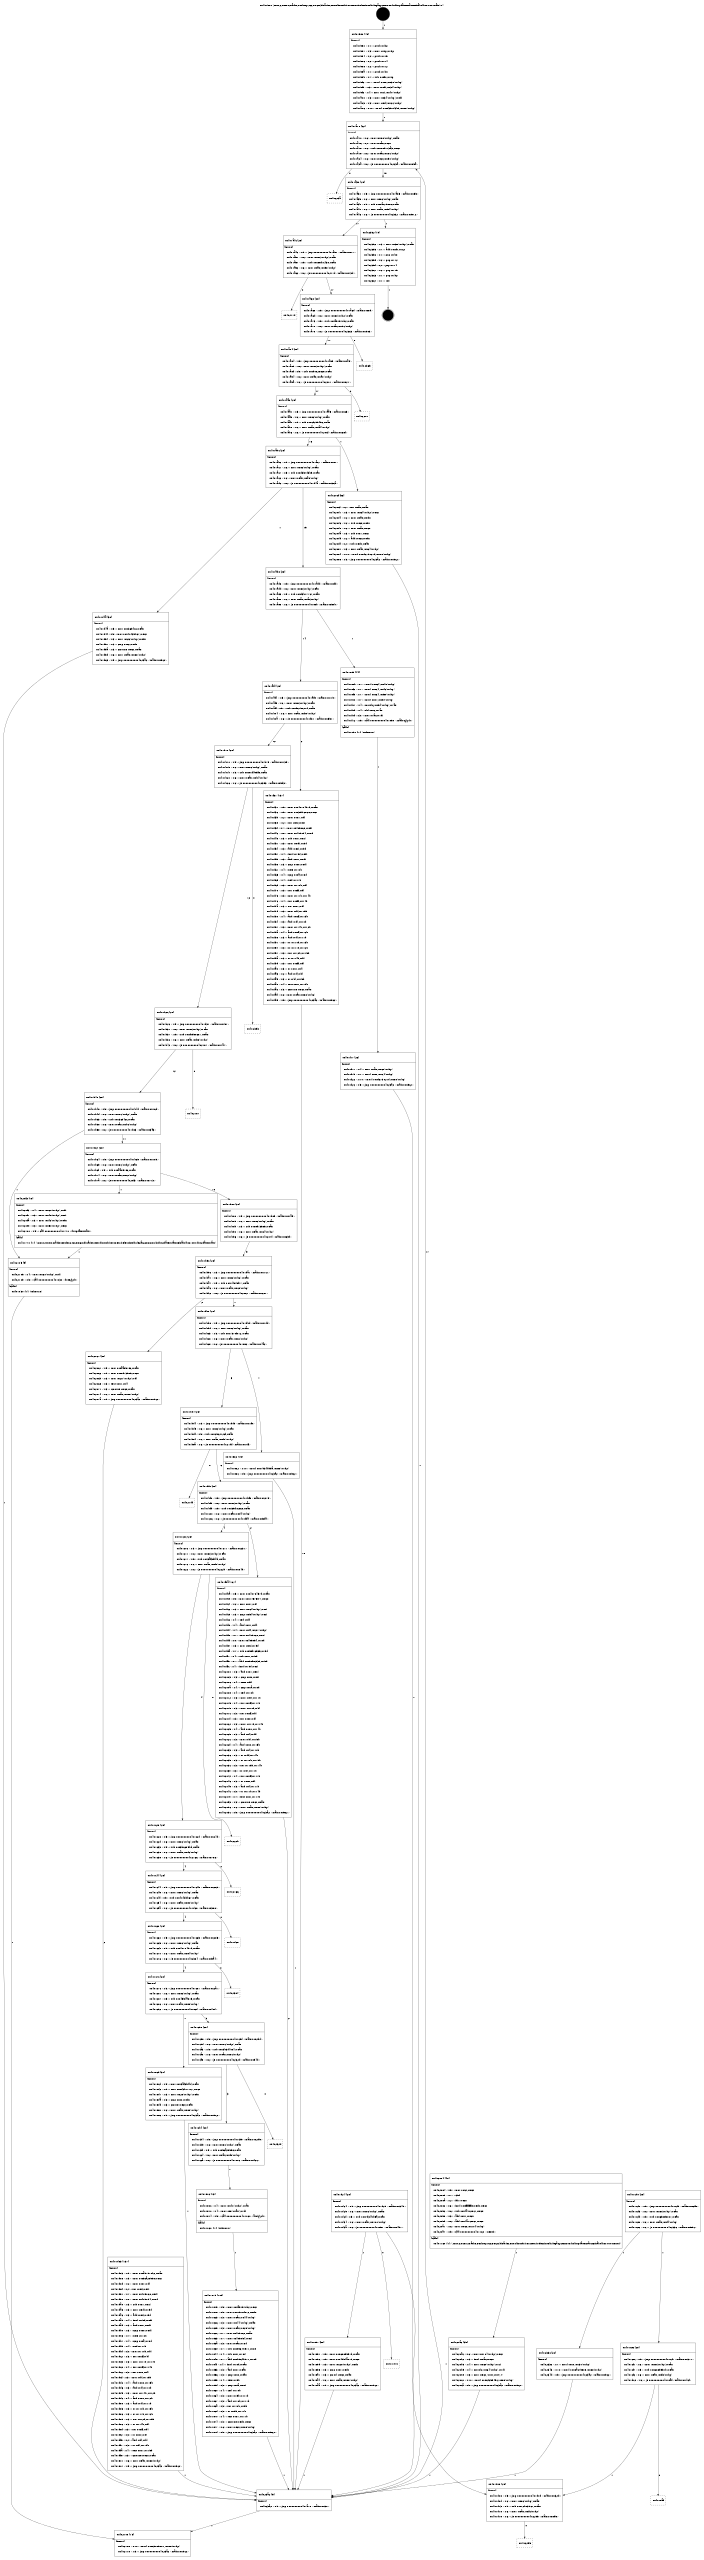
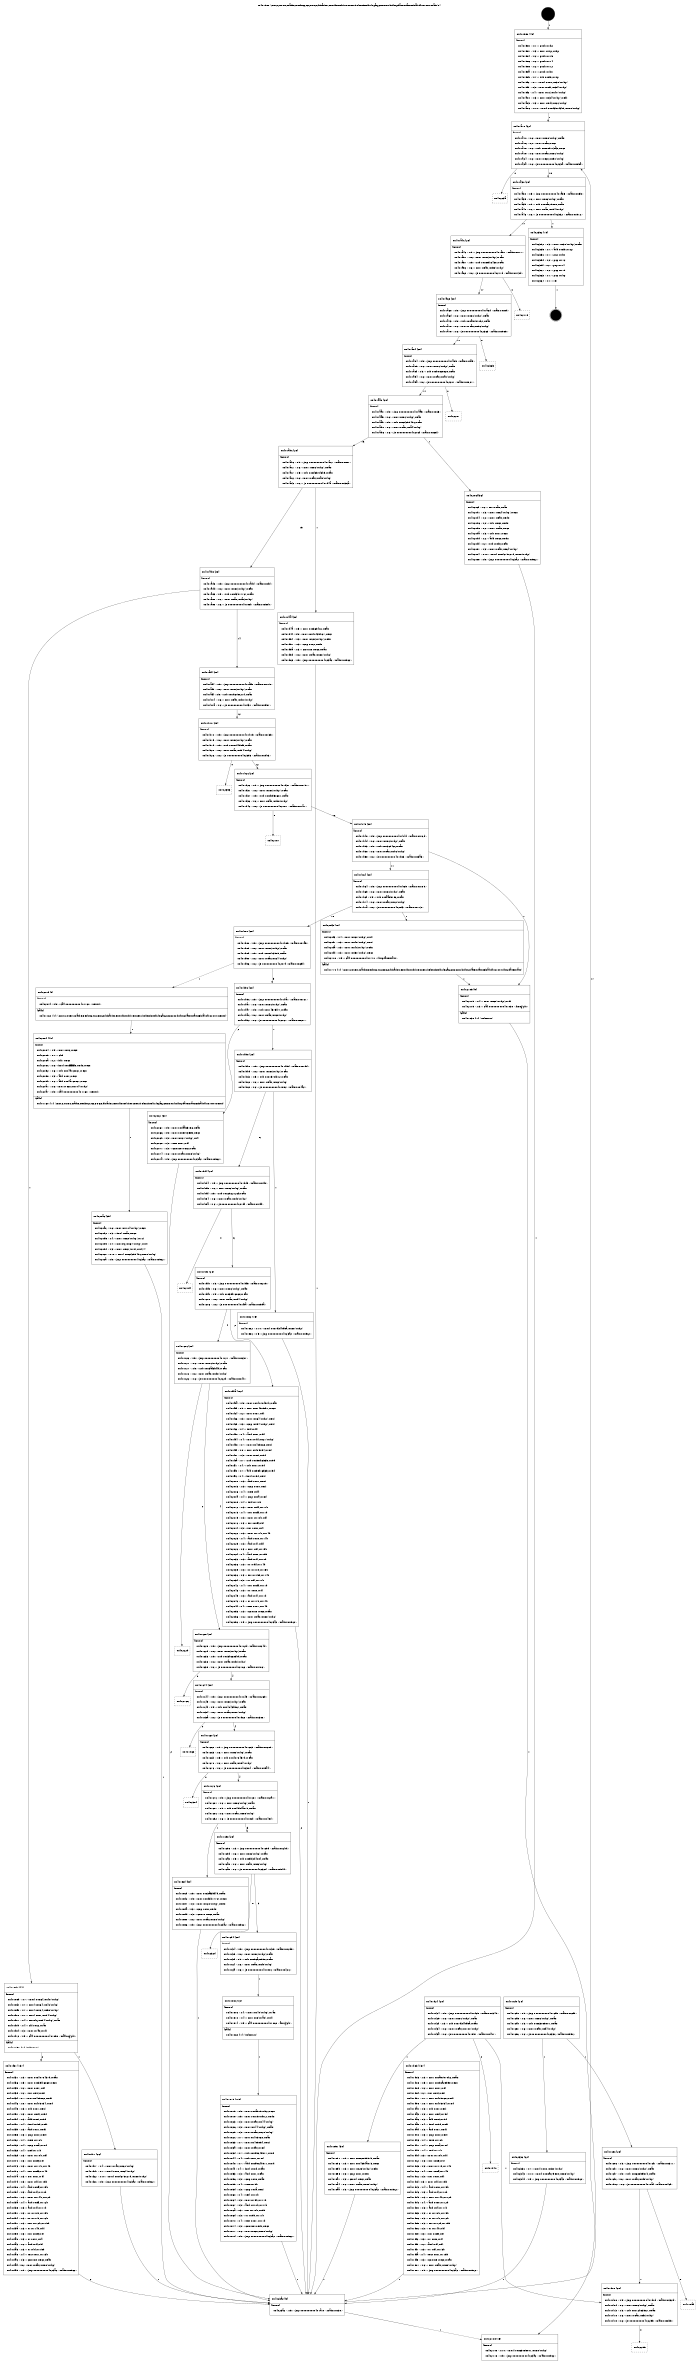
(300, 756) -> (41, 2056)
none -> (132, 1004)
(303, 1553) -> (90, 2279)
